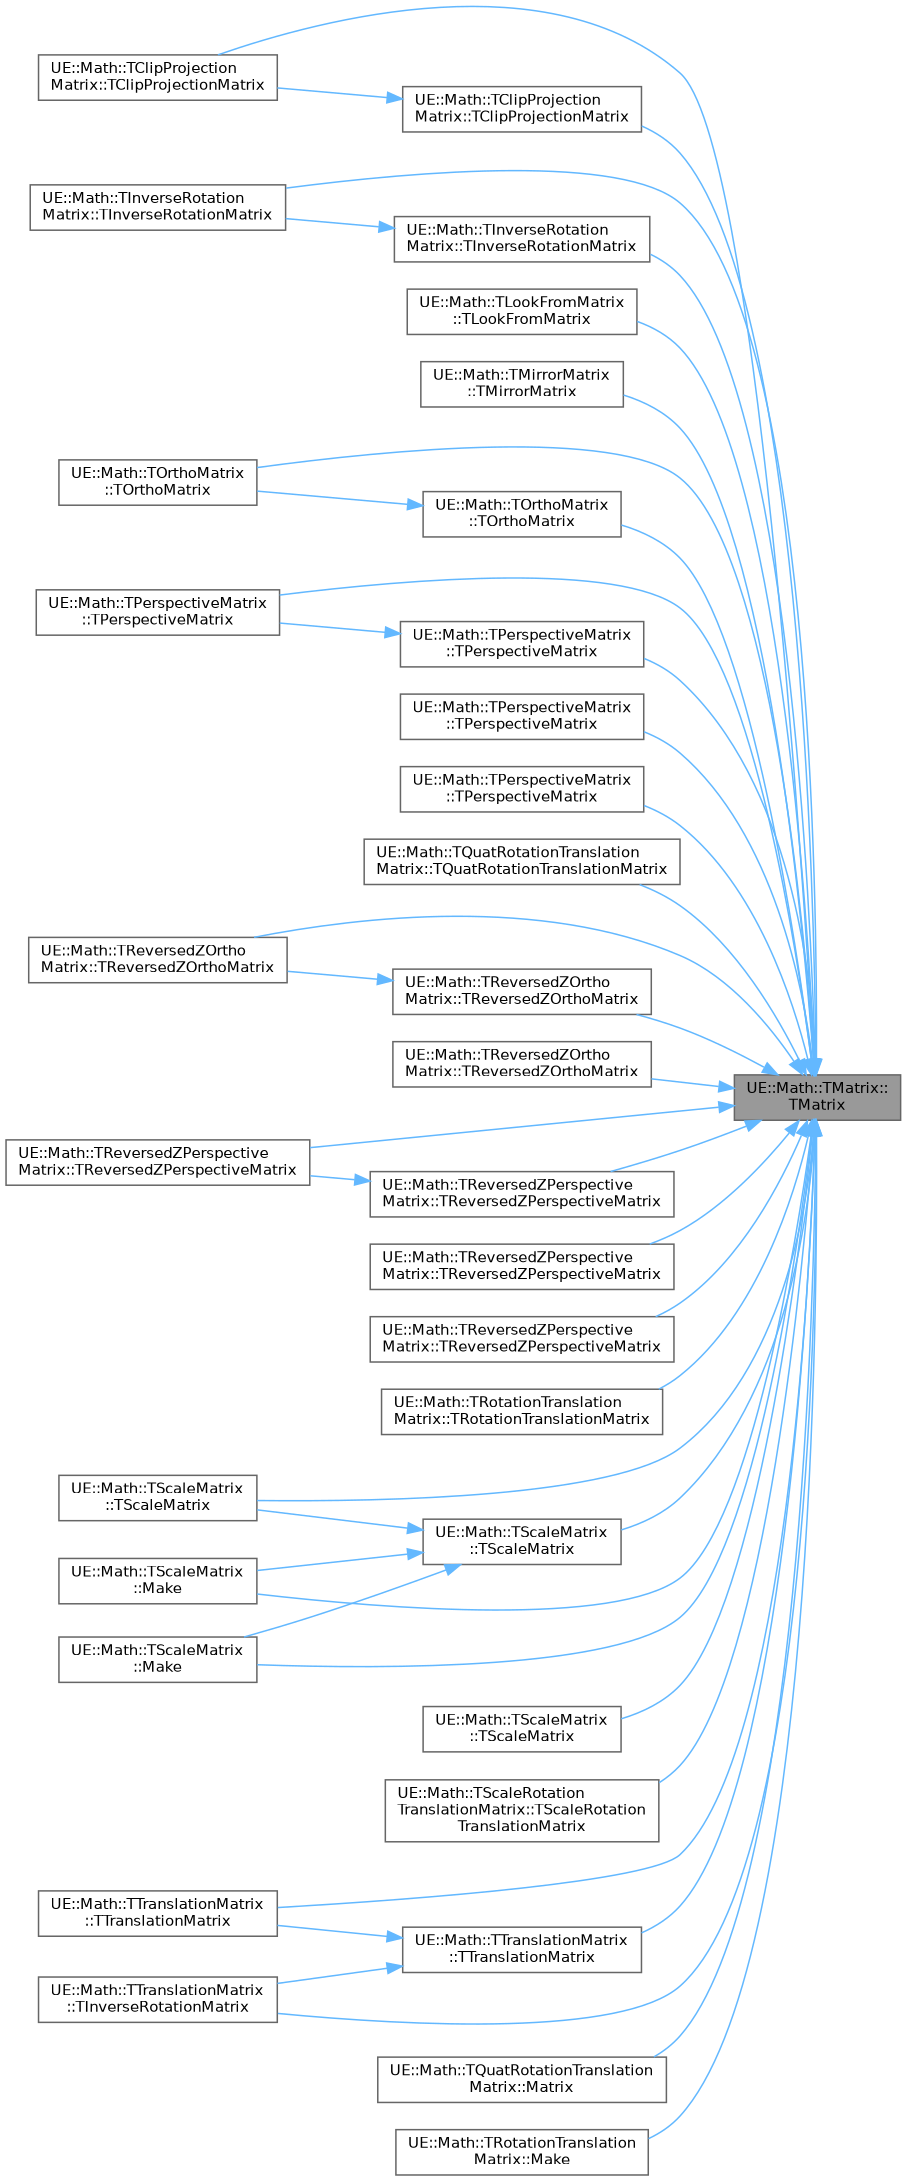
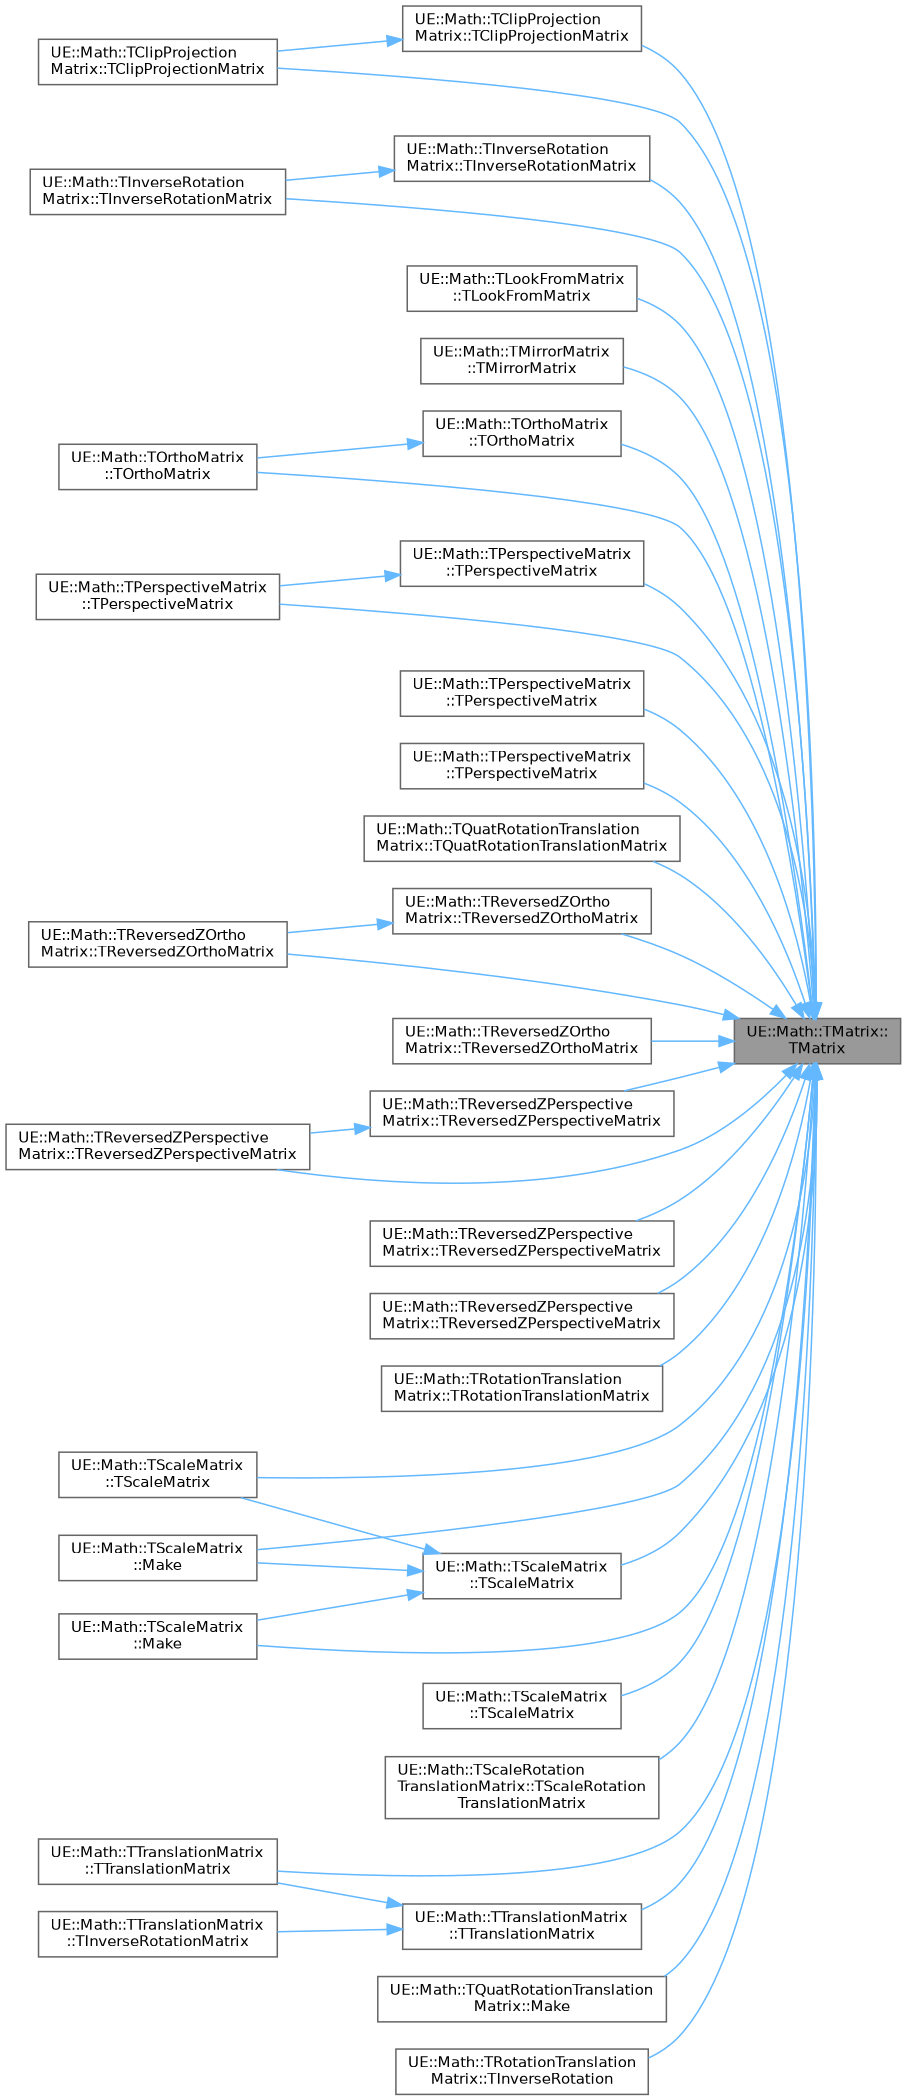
(721, 1927) -> none
(522, 2080) -> (522, 1999)
(522, 2152) -> (522, 2072)
